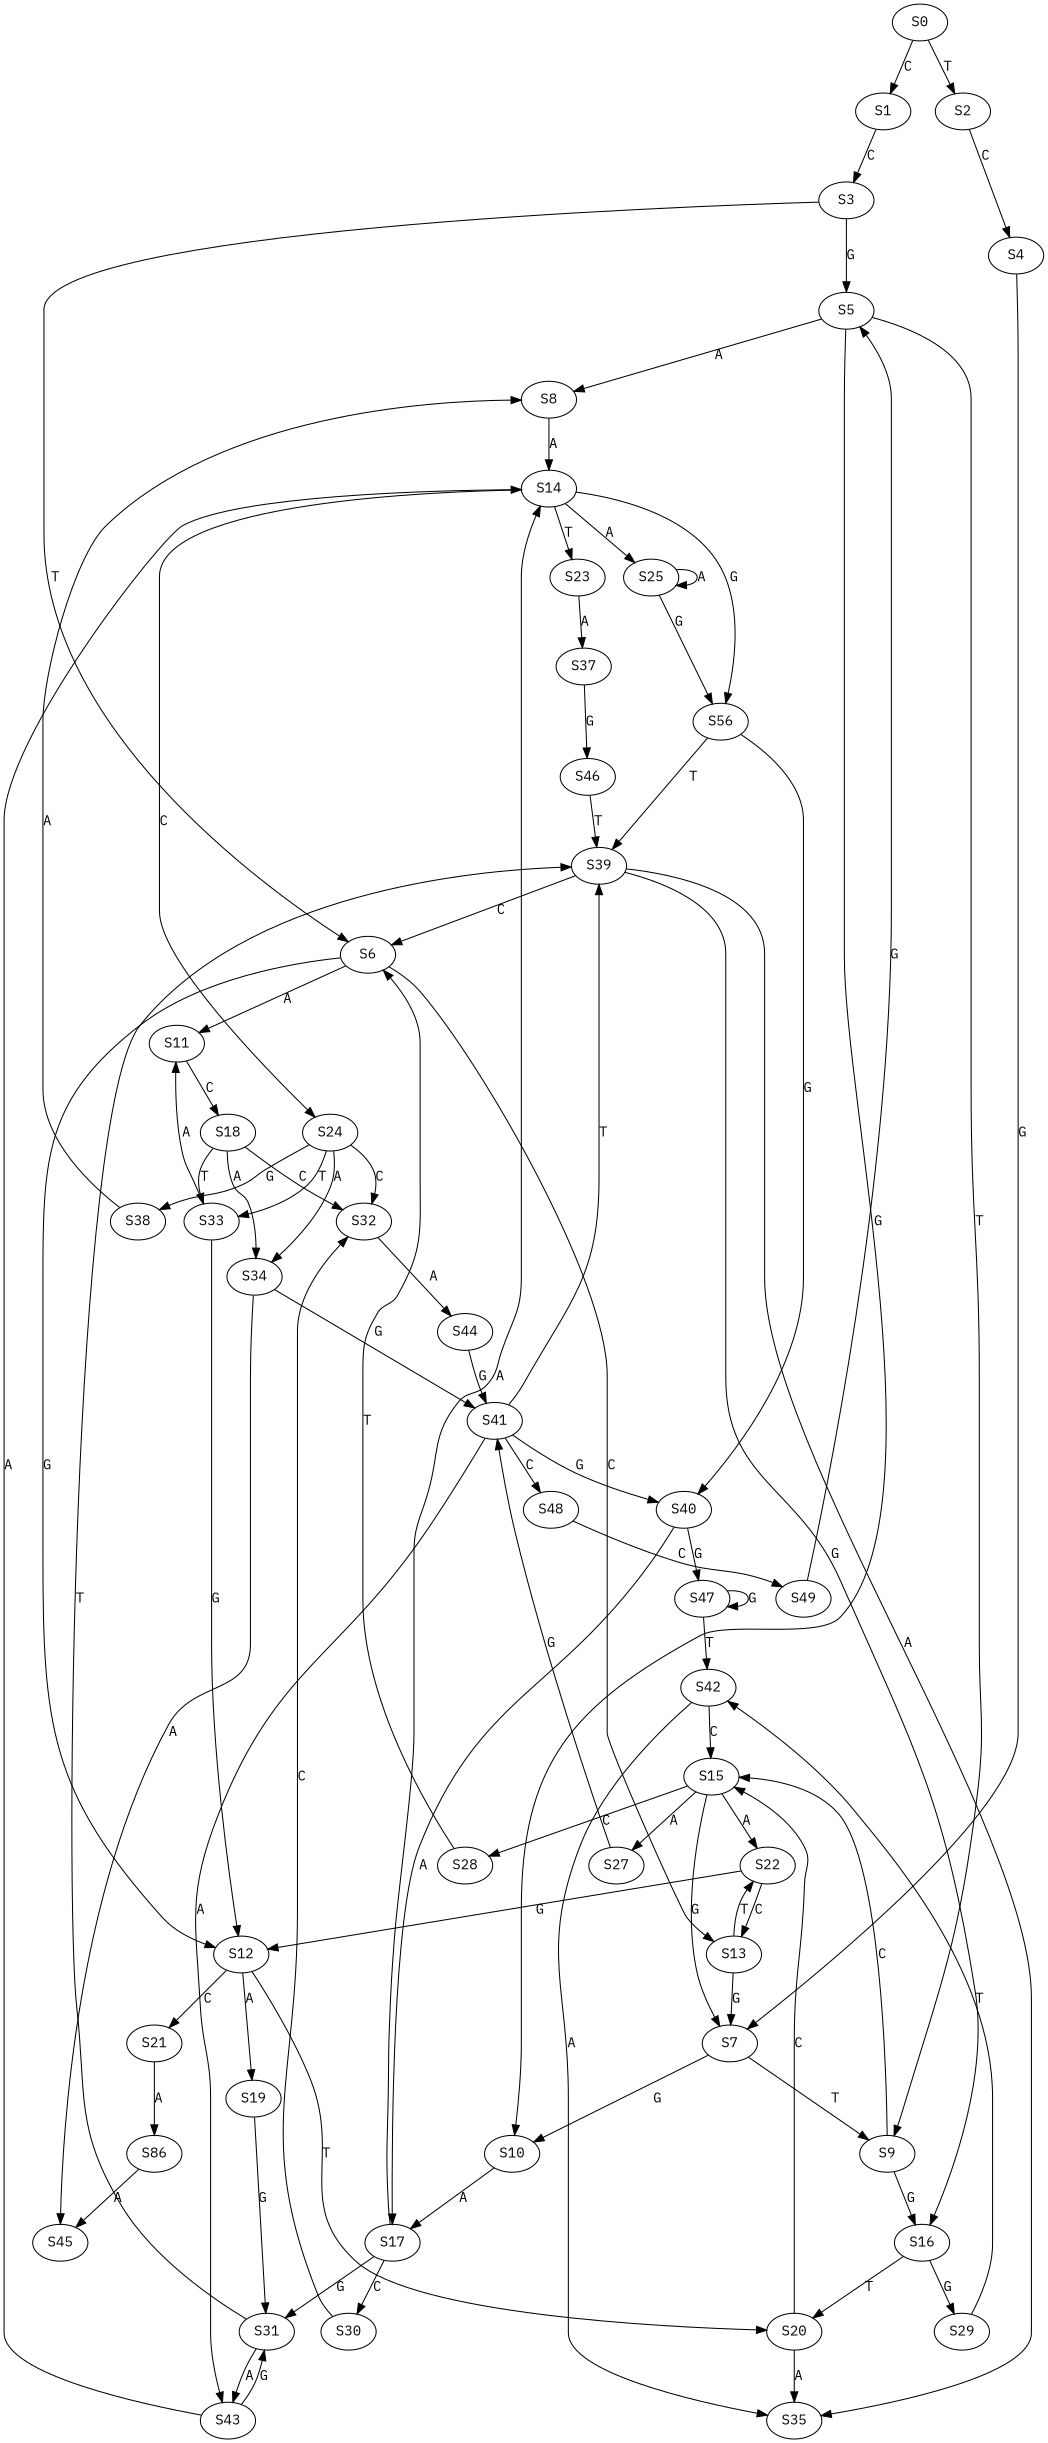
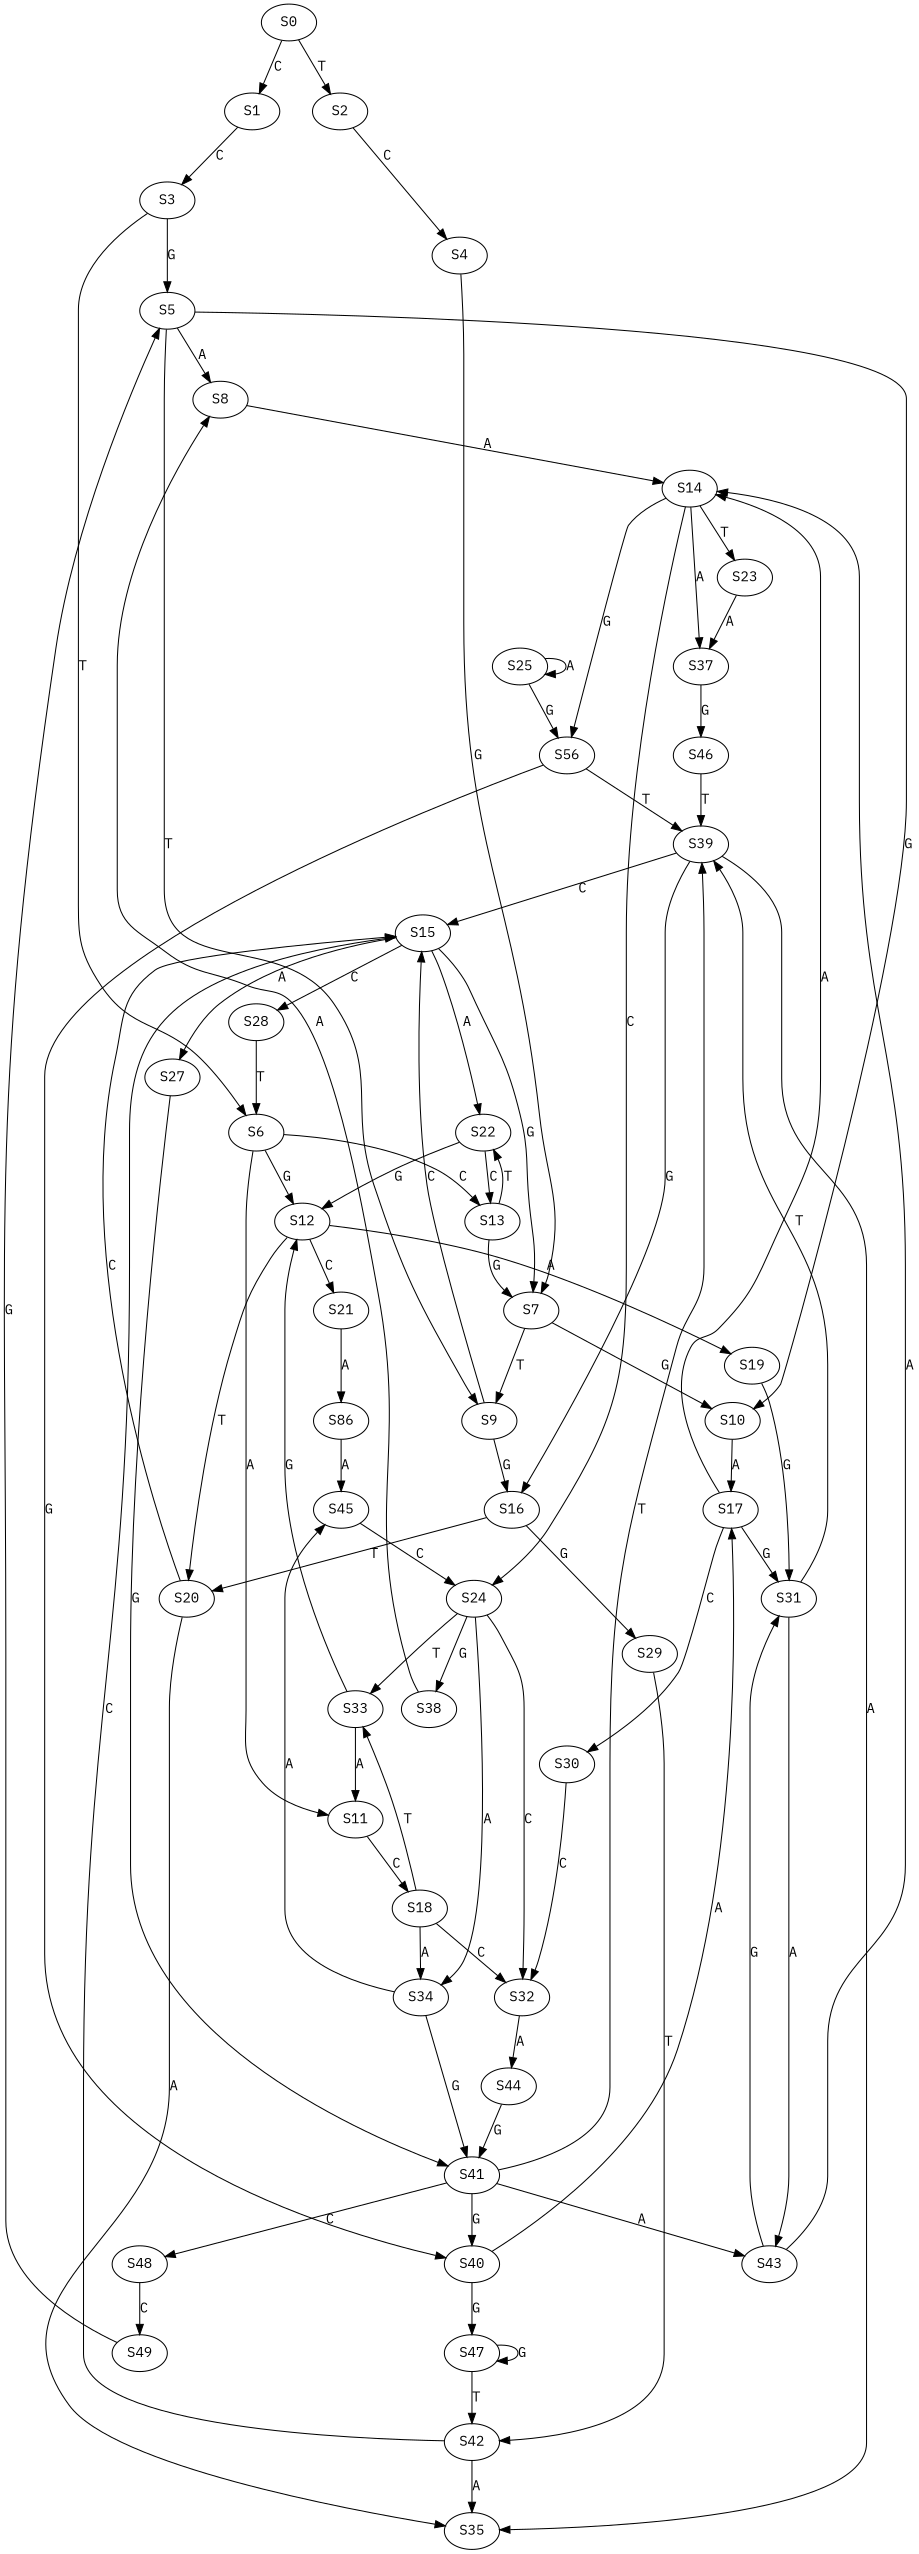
(596, 530) -> (695, 572)
(488, 908) -> (567, 887)
none -> (403, 1552)
